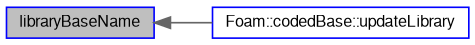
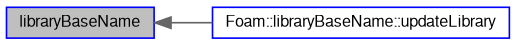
(341, 23) -> (361, 23)
